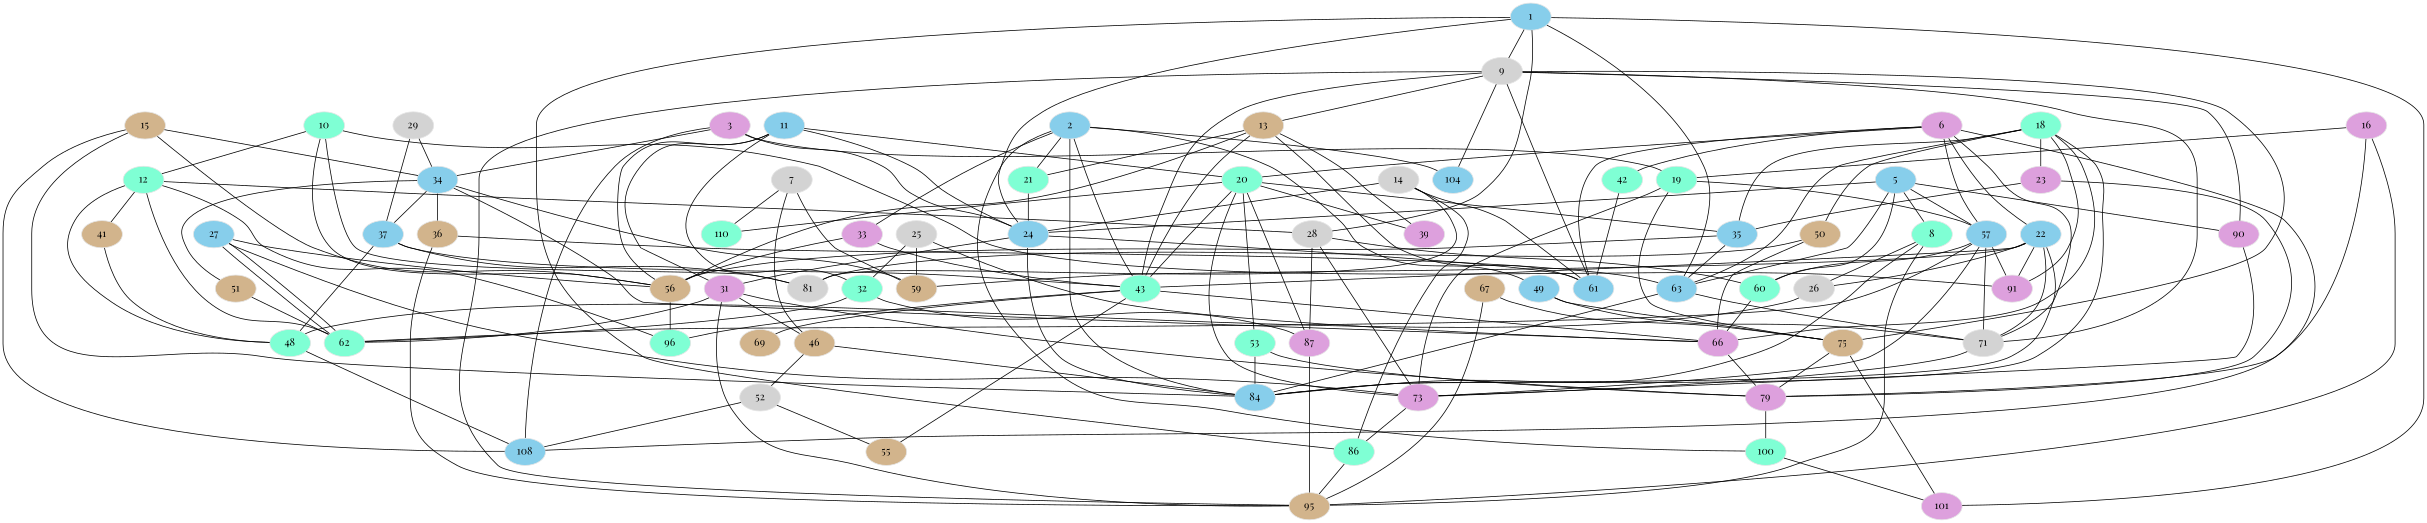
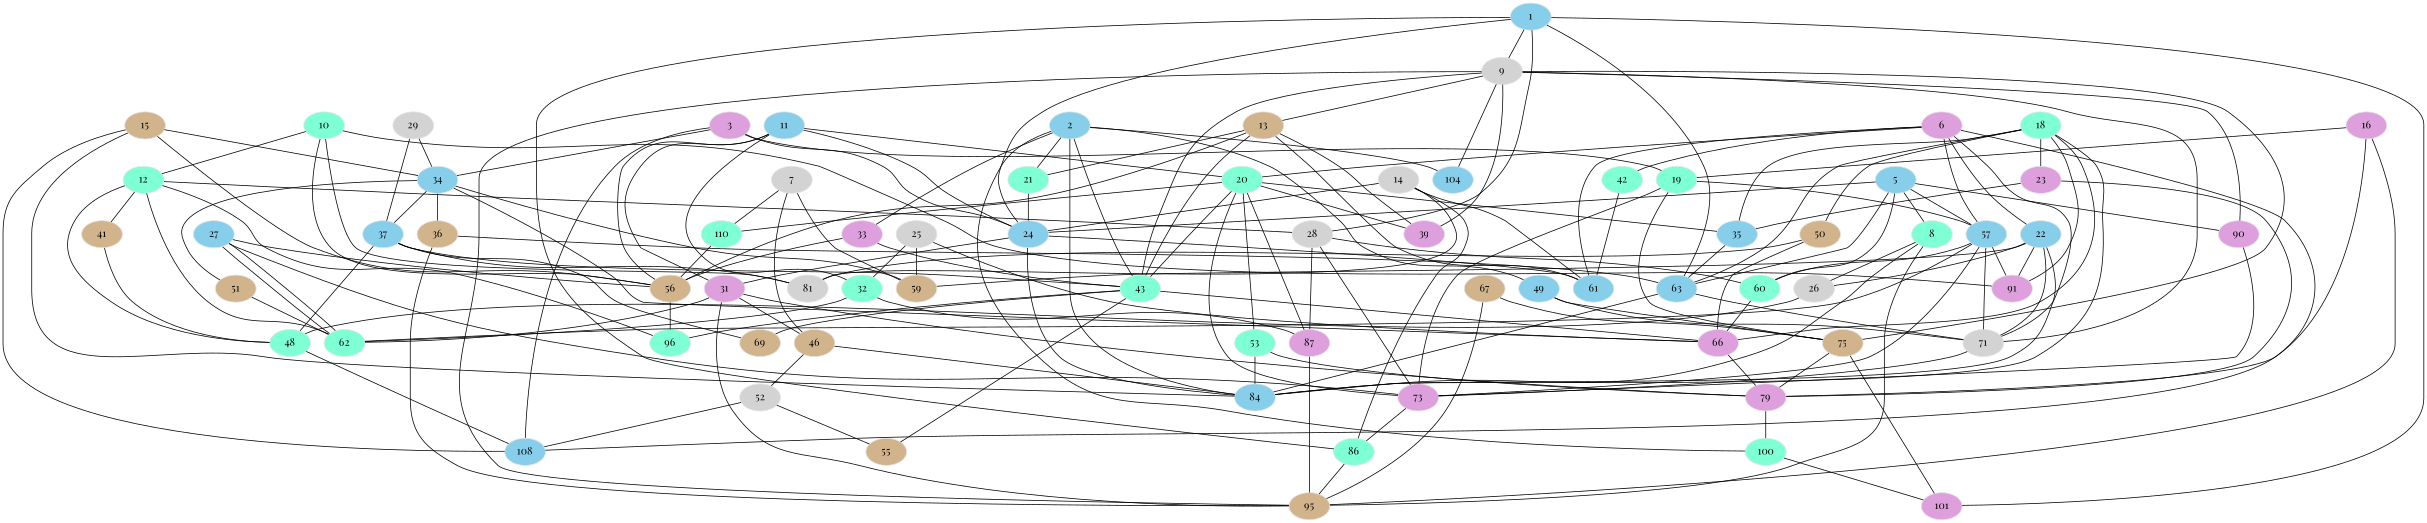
(1547, 180) -> (1493, 166)
(1355, 249) -> (696, 261)
(1594, 269) -> none
none -> (605, 293)
